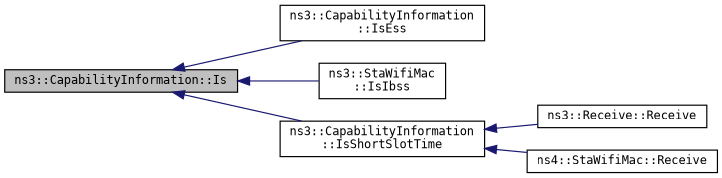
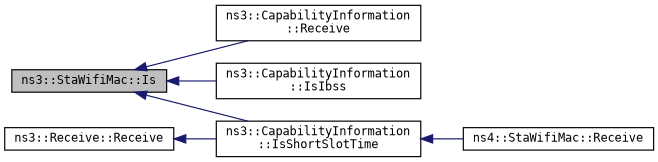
(382, 23) -> (319, 23)
(121, 81) -> (89, 81)
(382, 81) -> (319, 81)
(517, 126) -> (201, 139)
